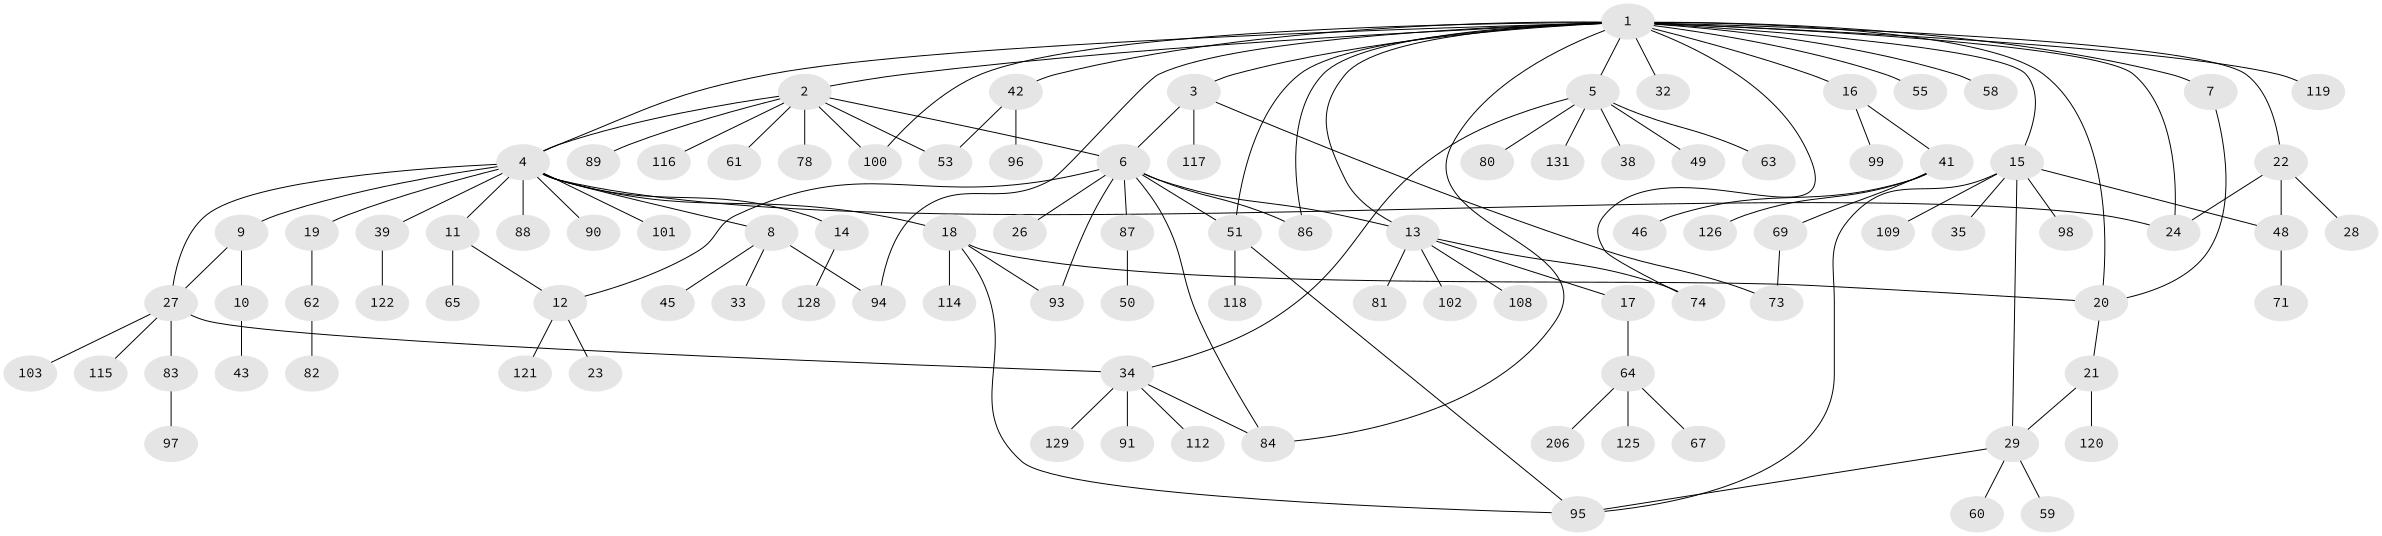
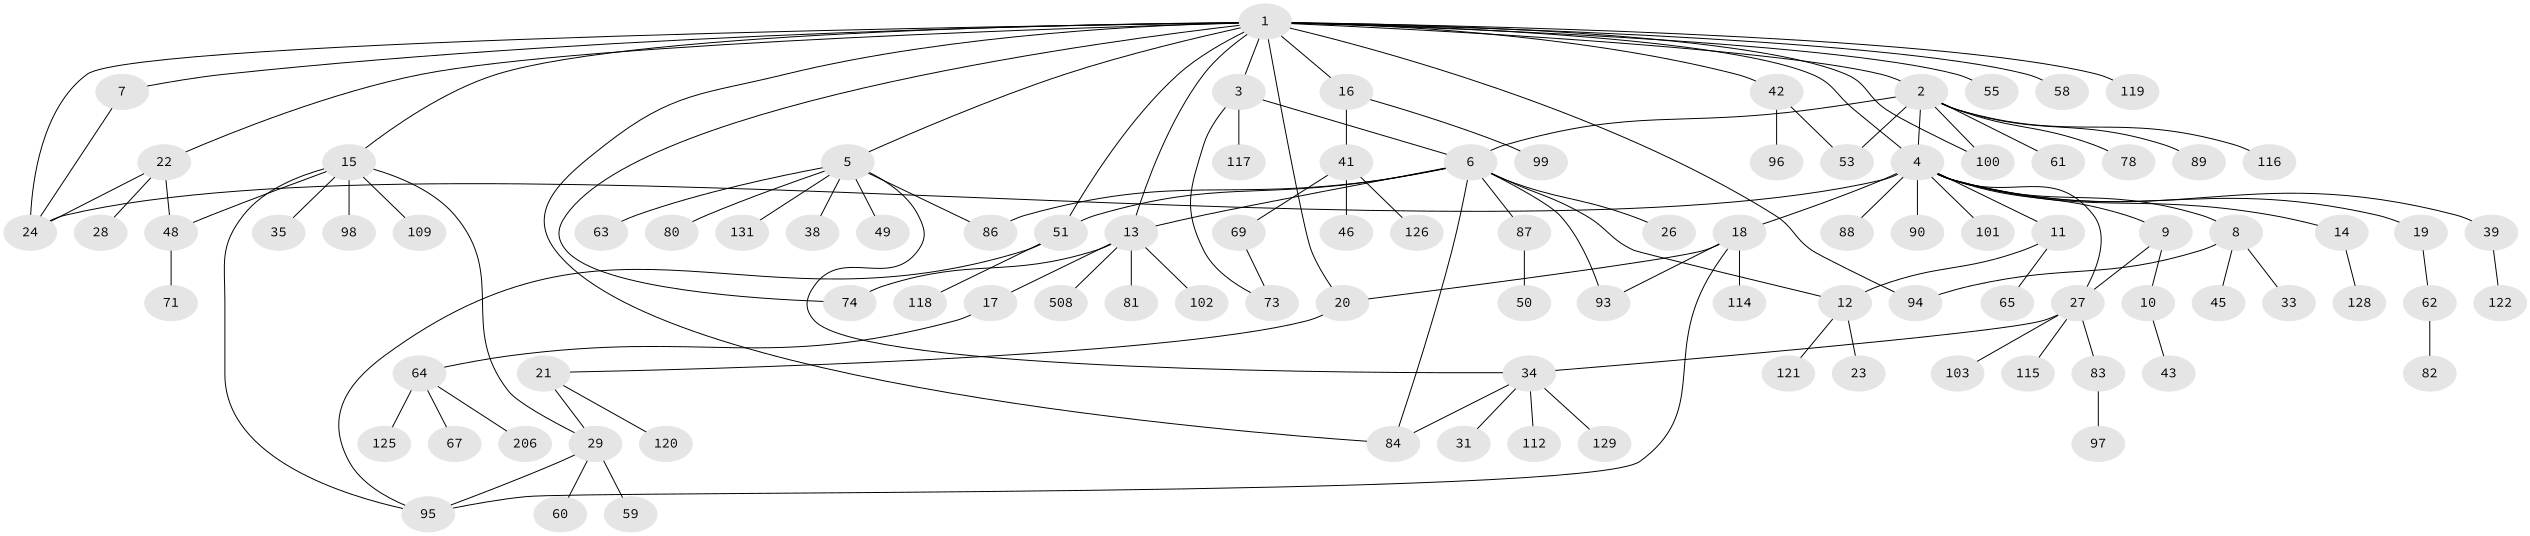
(1336, 66) -> (929, 202)
(1663, 92) -> none
(2219, 229) -> (76, 162)
(1520, 303) -> (1061, 303)
(1127, 444) -> (1464, 444)
